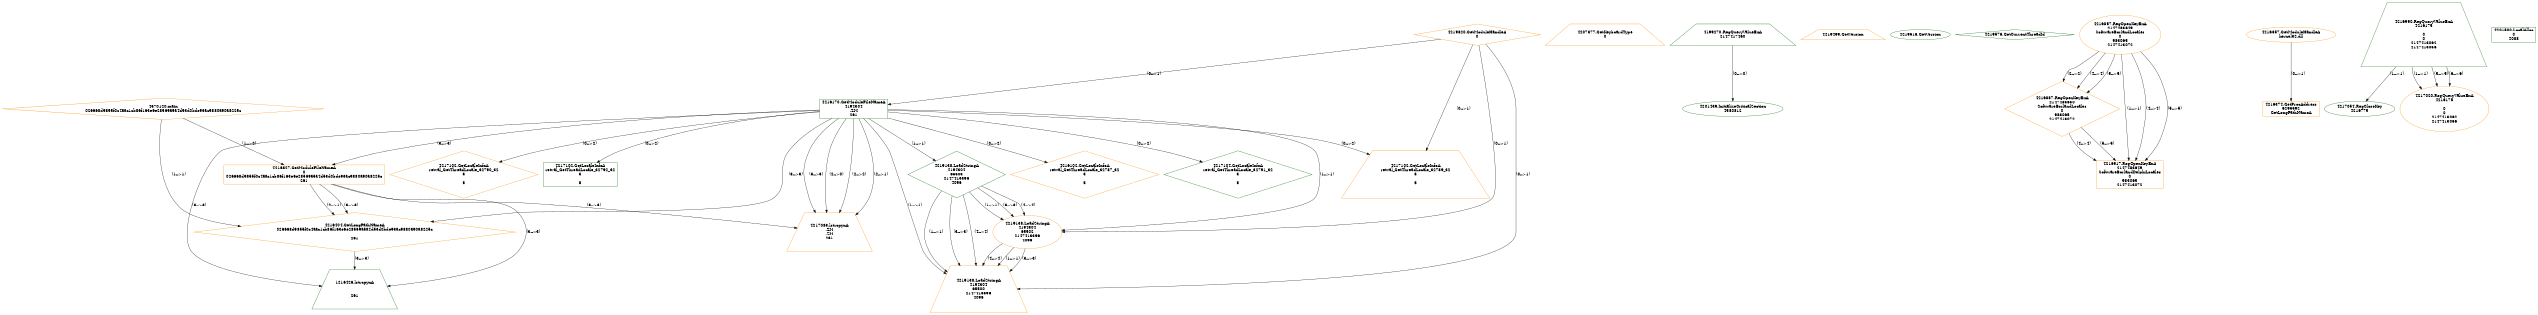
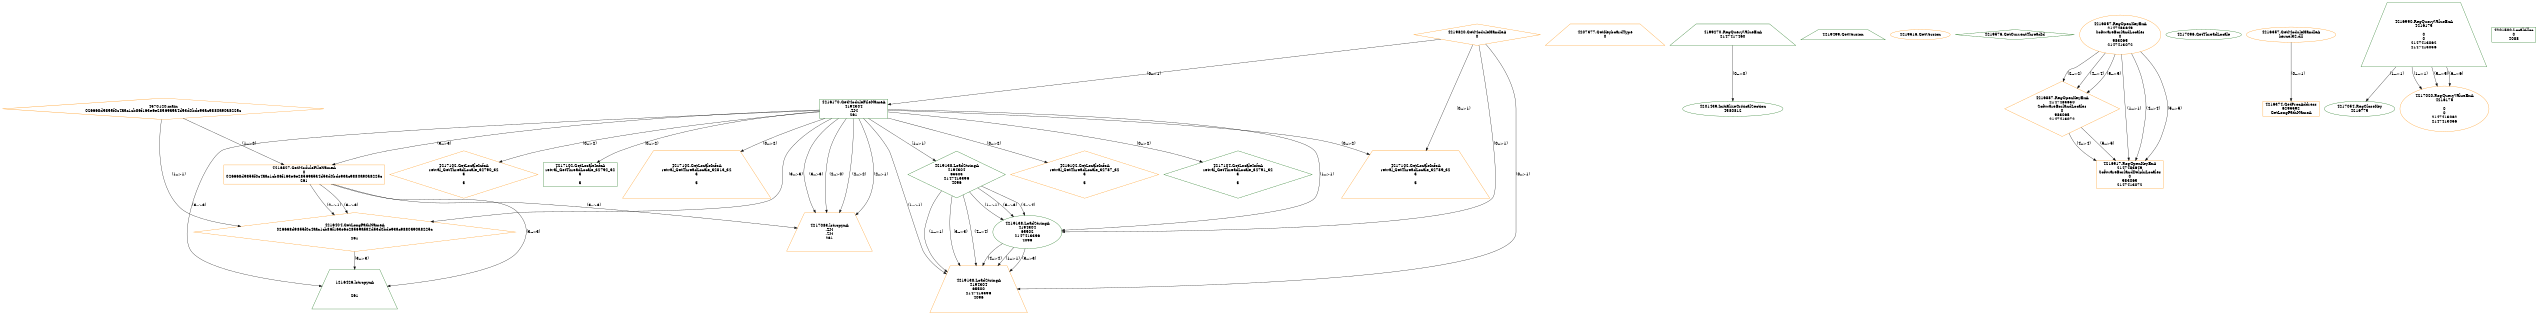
(1843, 35) -> (1843, 35)
(1920, 35) -> (1920, 35)
none -> (2204, 35)
none -> (697, 175)
(1027, 232) -> (1027, 232)
